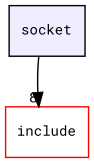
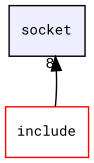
(38, 75) -> (56, 89)
